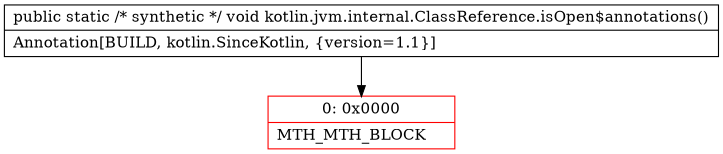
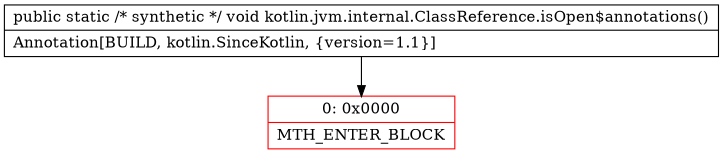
(352, 135) -> (361, 135)
